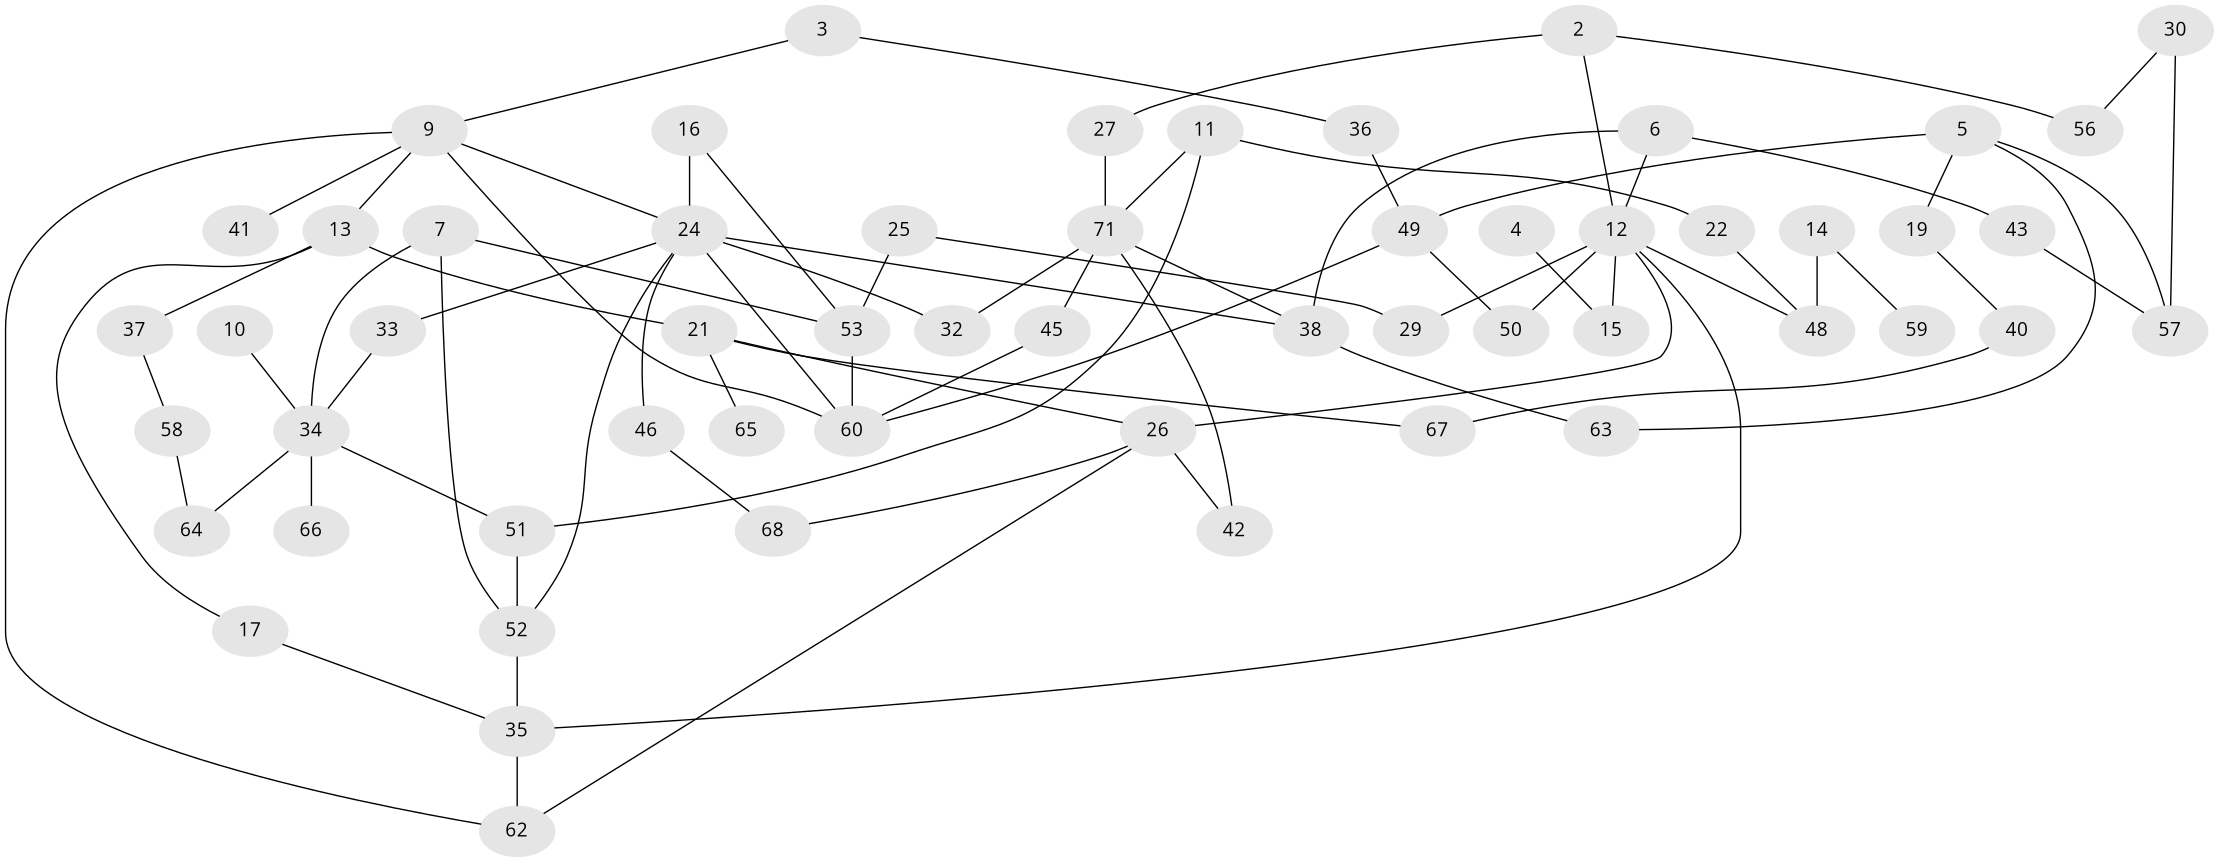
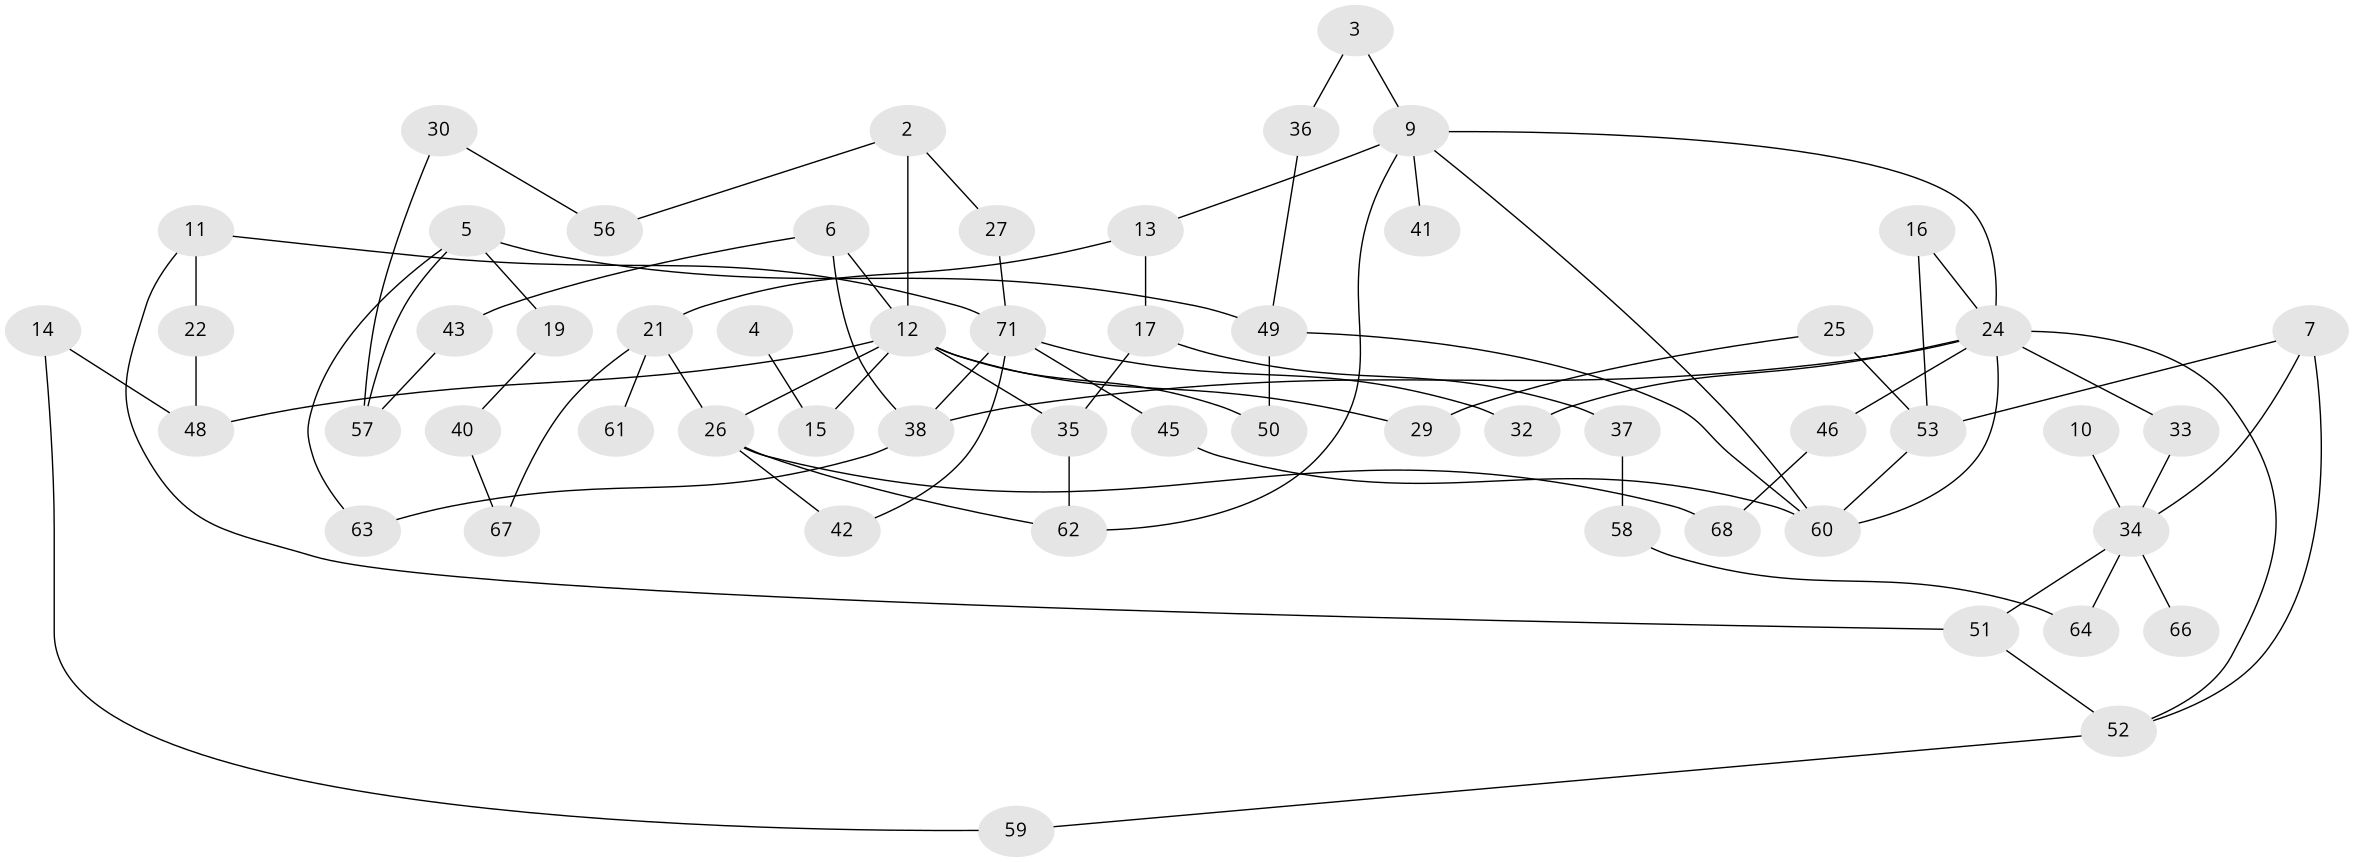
(238, 281) -> (1387, 377)
(747, 431) -> (616, 431)
(517, 681) -> (1568, 781)
